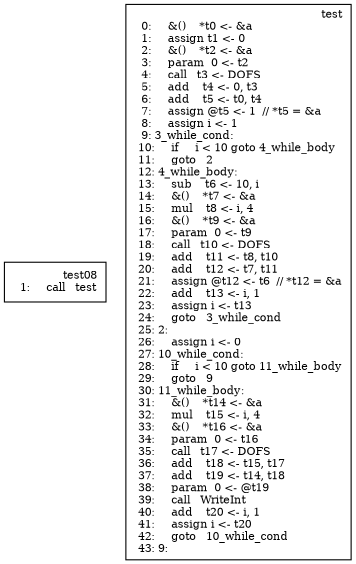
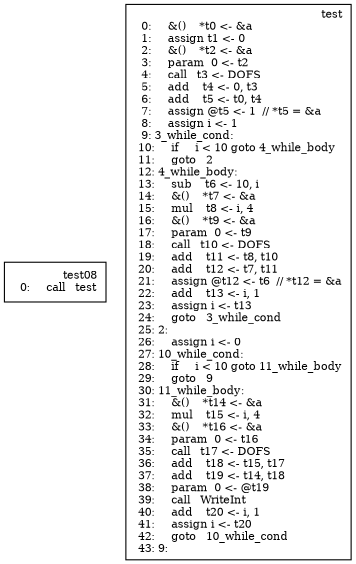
(55, 282) -> (55, 282)
